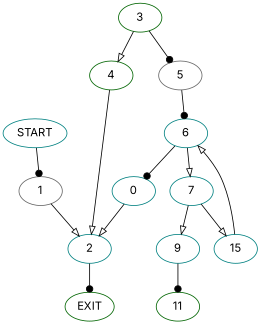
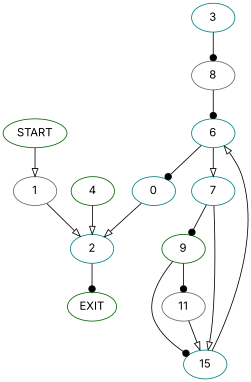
(140, 18) -> (213, 18)
(128, 43) -> none
(180, 75) -> (213, 75)
(35, 133) -> (35, 133)
(38, 159) -> (35, 158)
(186, 216) -> (200, 217)
(178, 249) -> (184, 249)
(178, 307) -> (184, 307)
none -> (152, 310)
none -> (193, 332)
